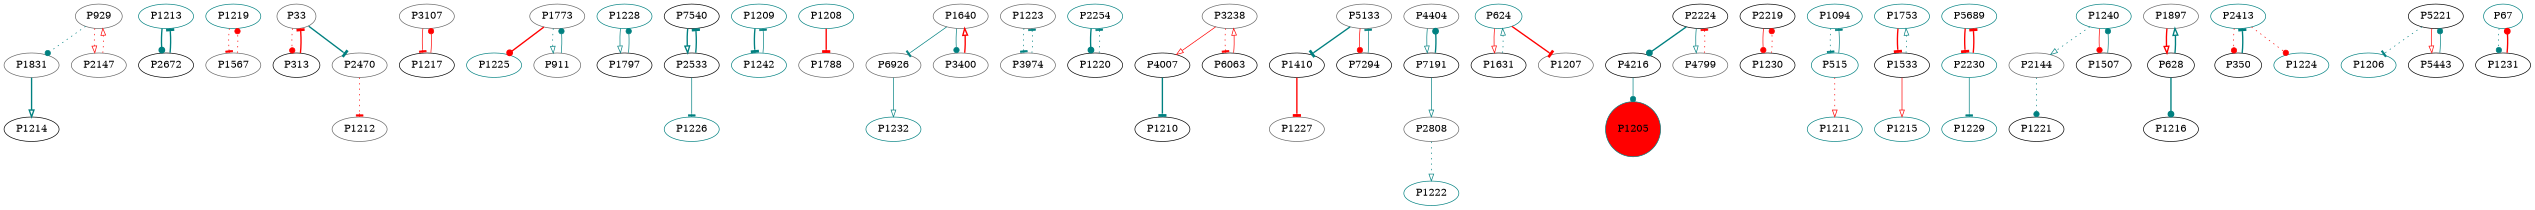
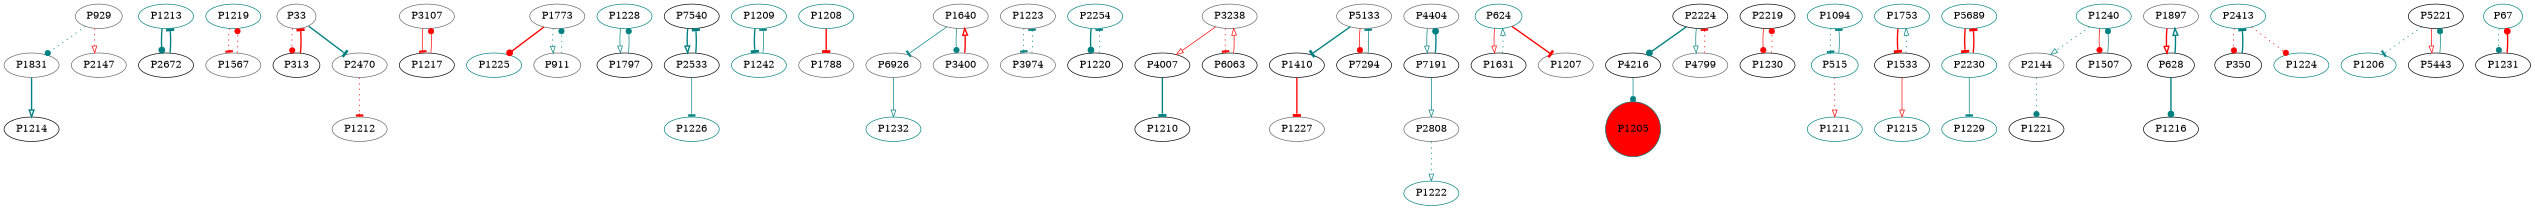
(103, 44) -> none
(562, 44) -> (562, 44)
